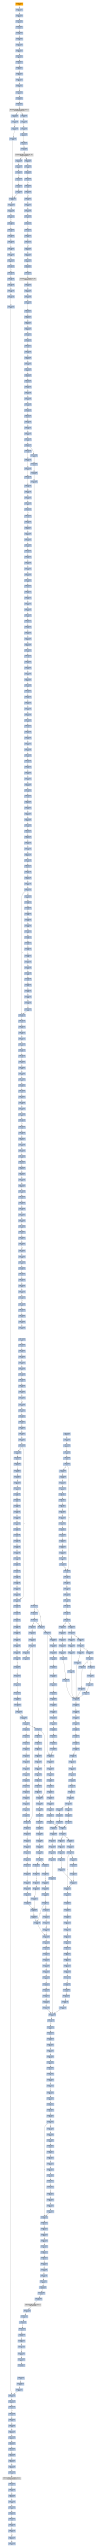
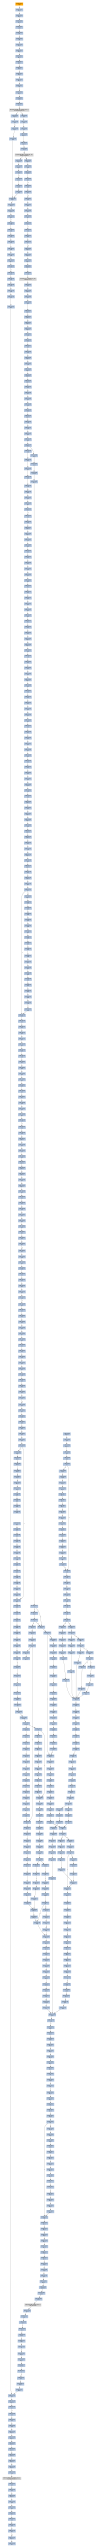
none -> (22, 1334)
(17, 1518) -> none
none -> (21, 2371)
